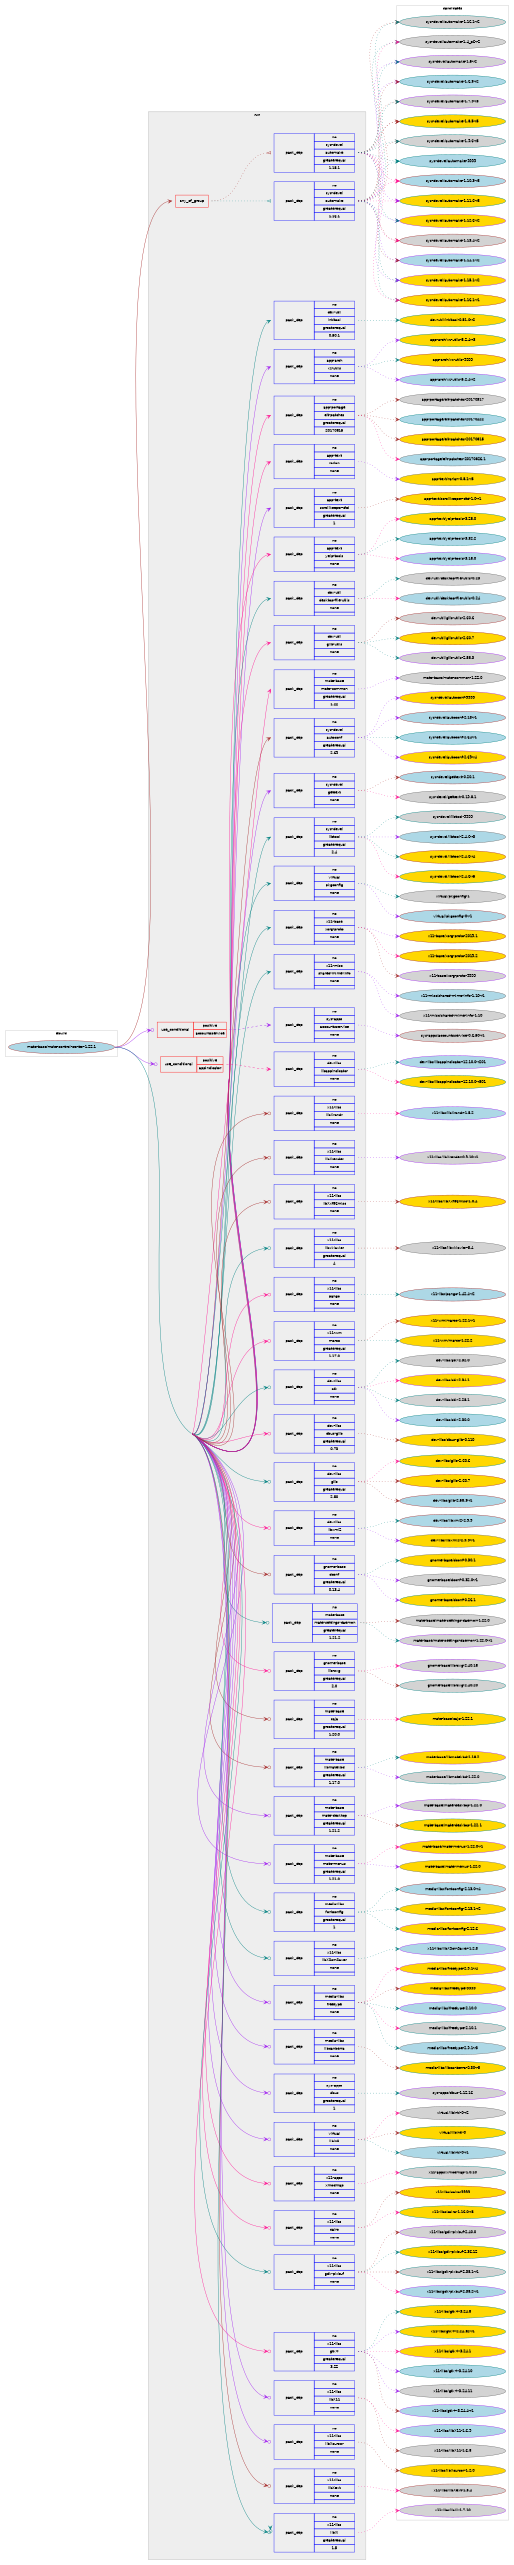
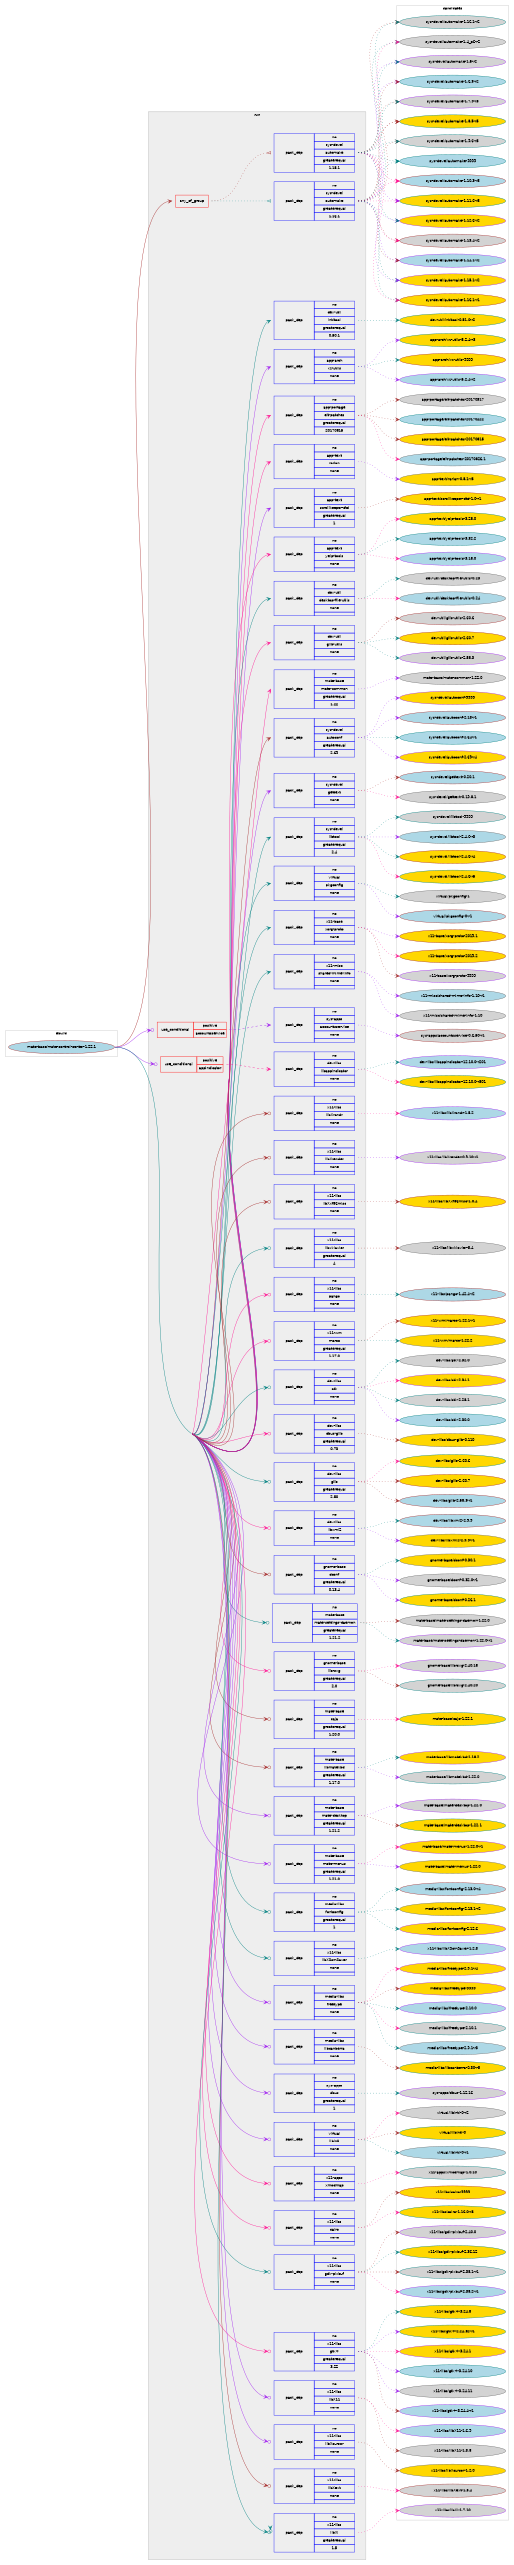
(453, 2451) -> (453, 2451)
